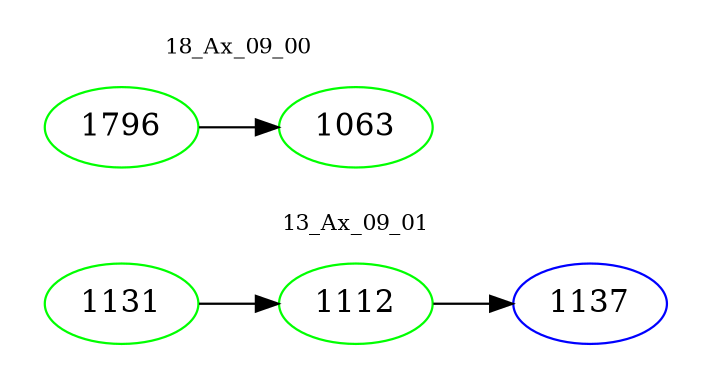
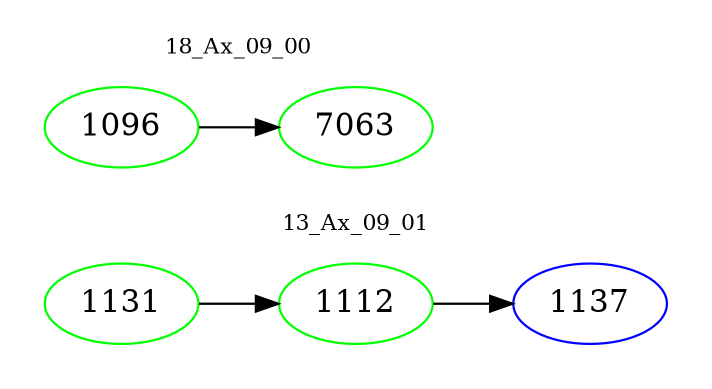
(122, 127) -> (122, 127)
(356, 127) -> (356, 127)
